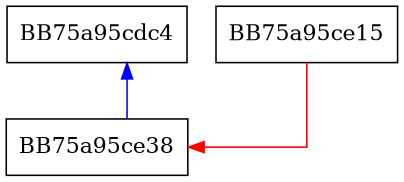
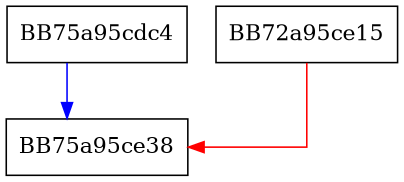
(307, 34) -> (307, 34)
(127, 99) -> (67, 83)
